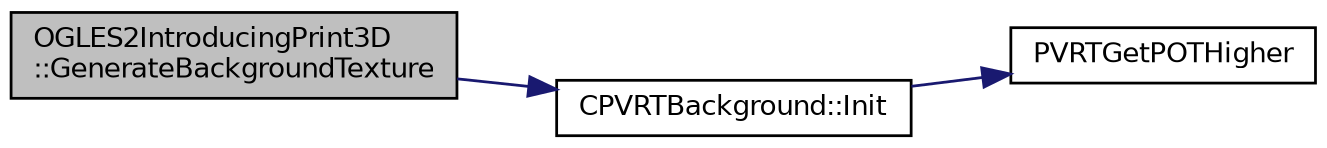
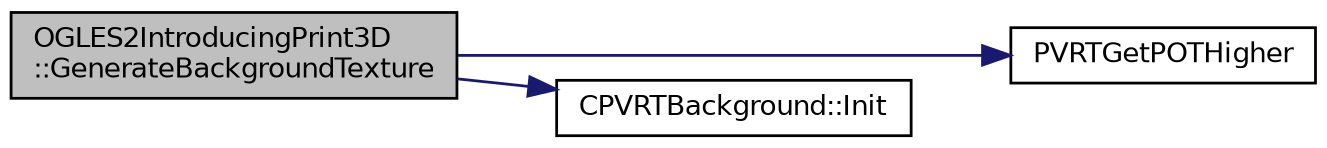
(947, 82) -> (720, 55)
